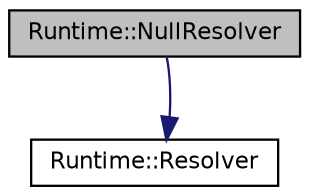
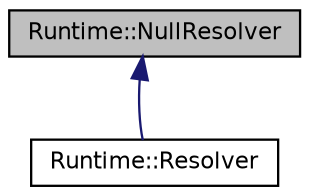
(170, 87) -> (139, 110)
